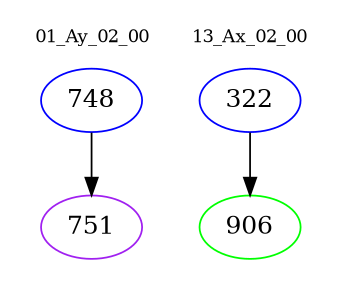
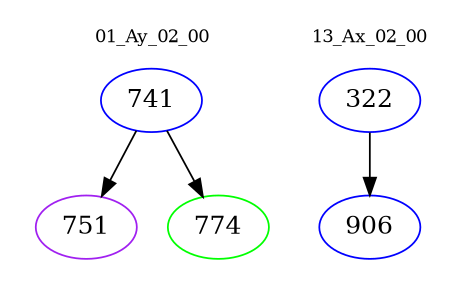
(92, 100) -> (151, 100)
none -> (218, 227)
(250, 227) -> (370, 227)
